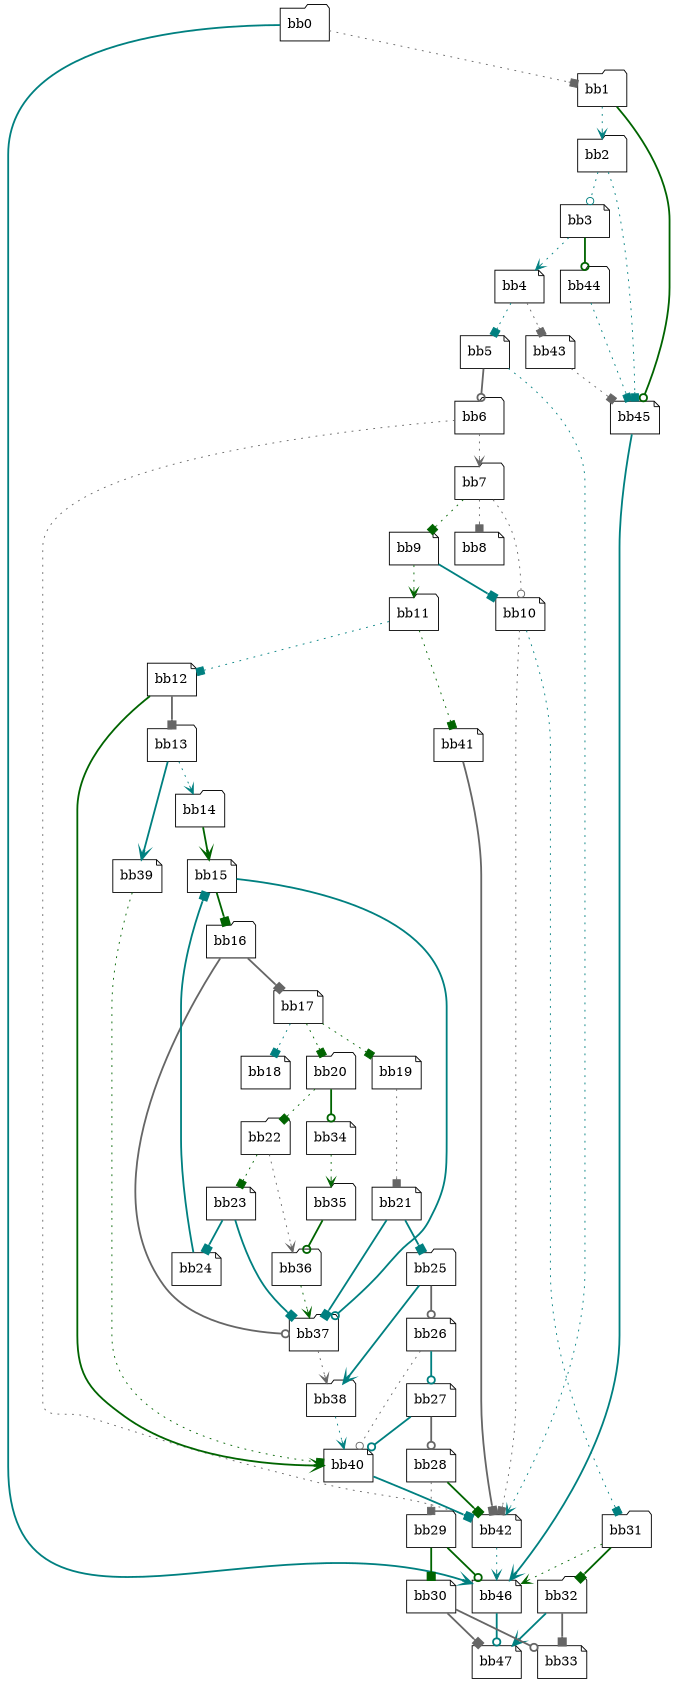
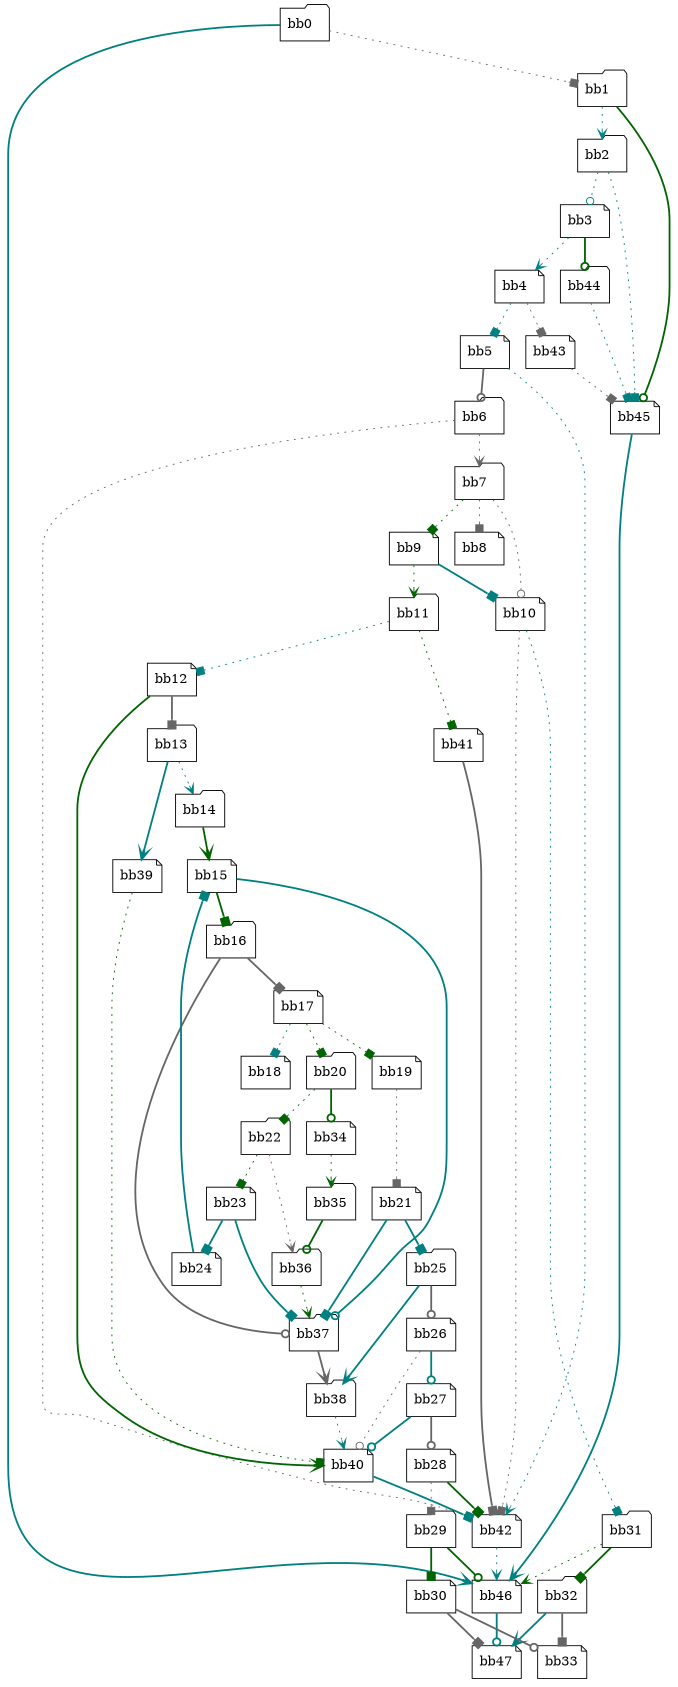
(321, 1363) -> (321, 1363)
